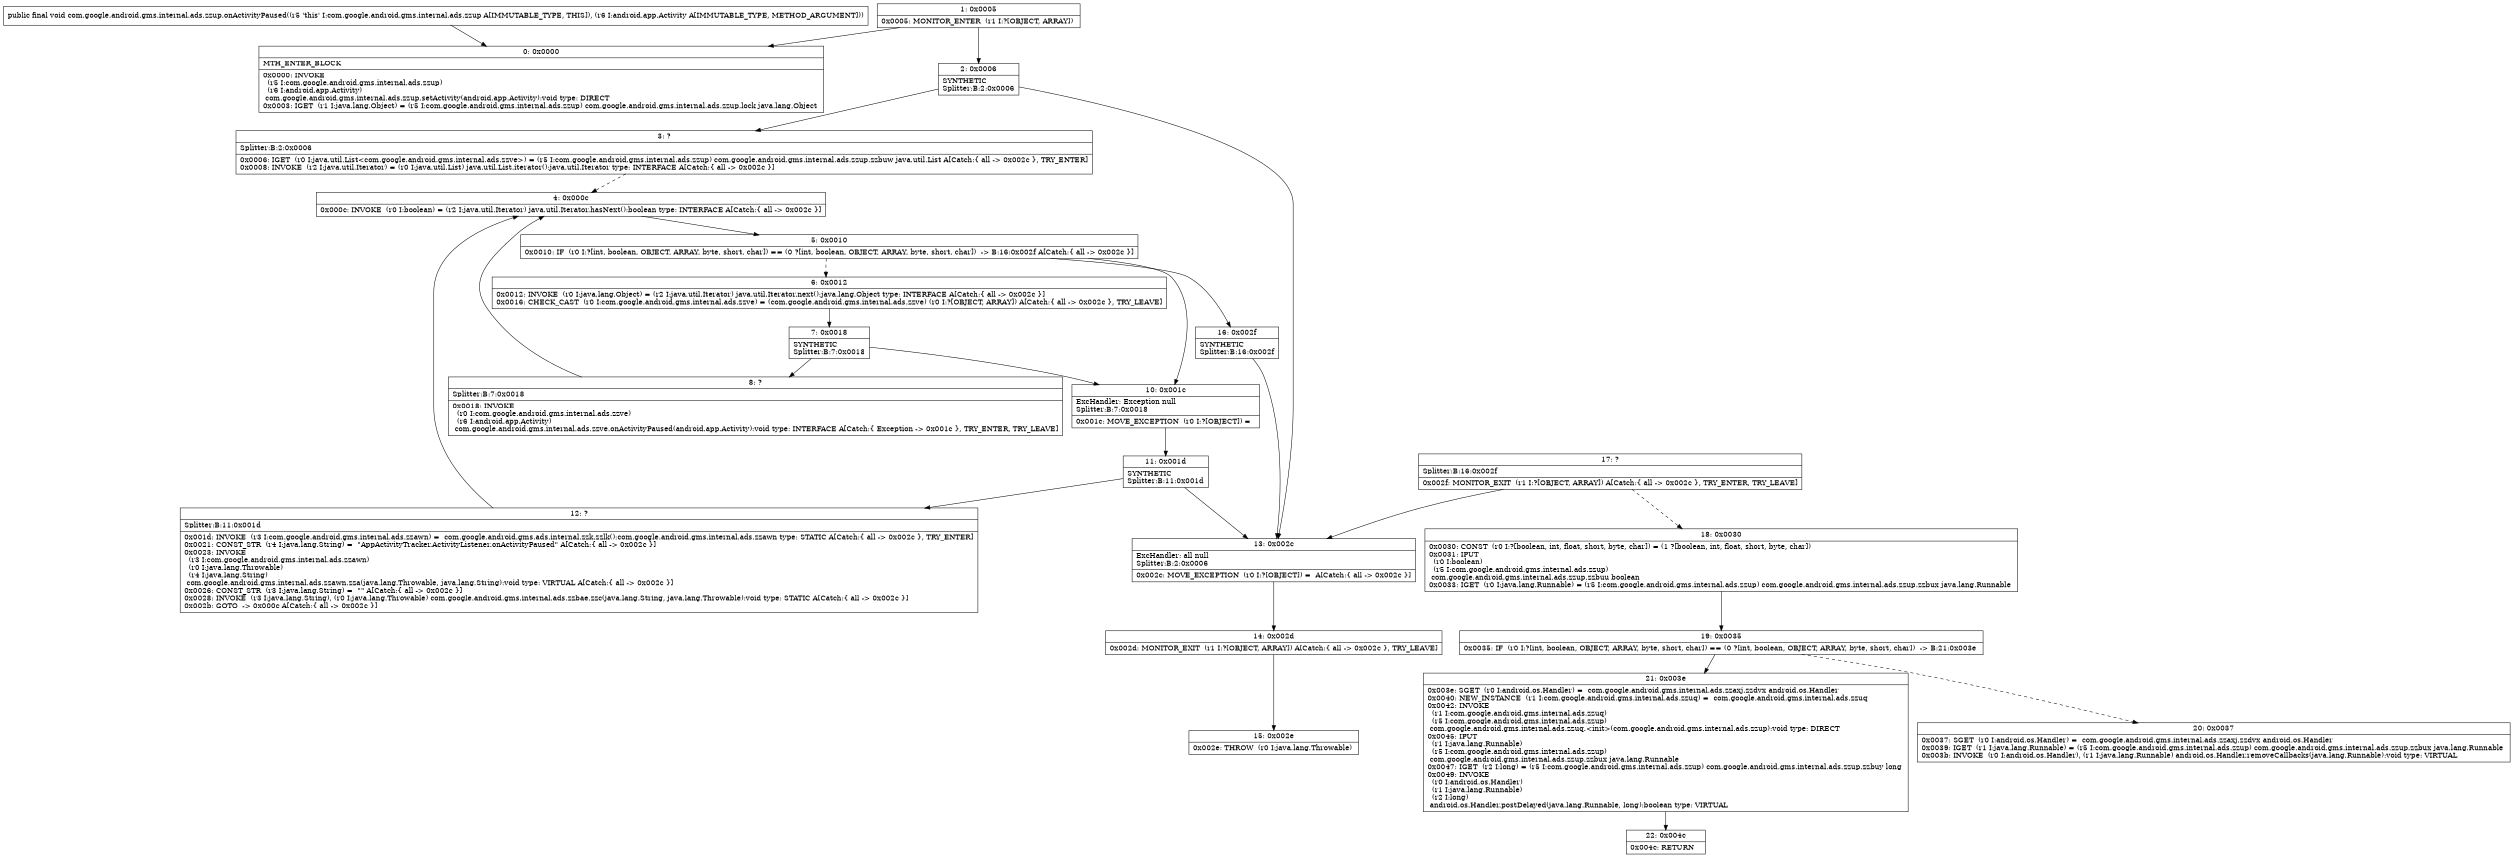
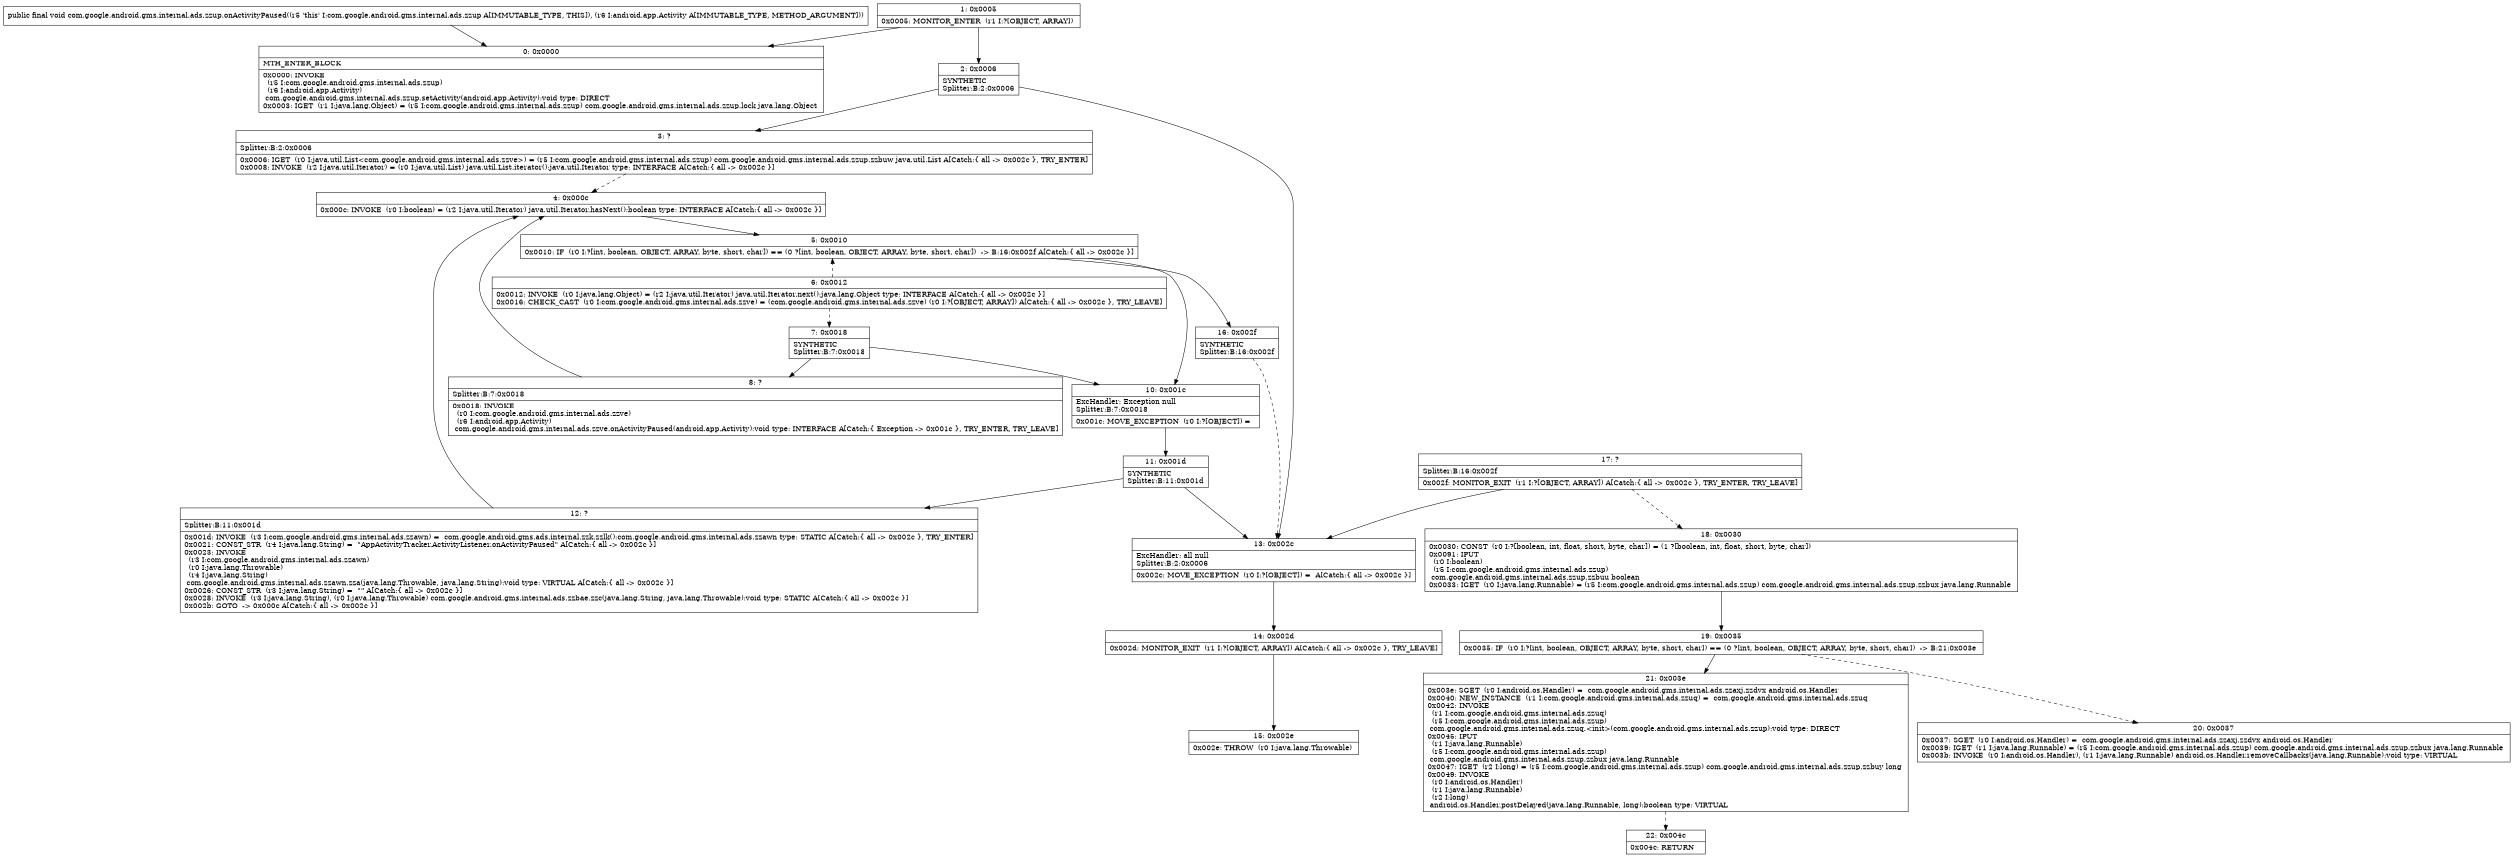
(826, 265) -> (833, 270)
(829, 315) -> (829, 315)
(1278, 443) -> (1278, 443)
(1456, 555) -> (1456, 555)
(1666, 818) -> (1666, 818)
